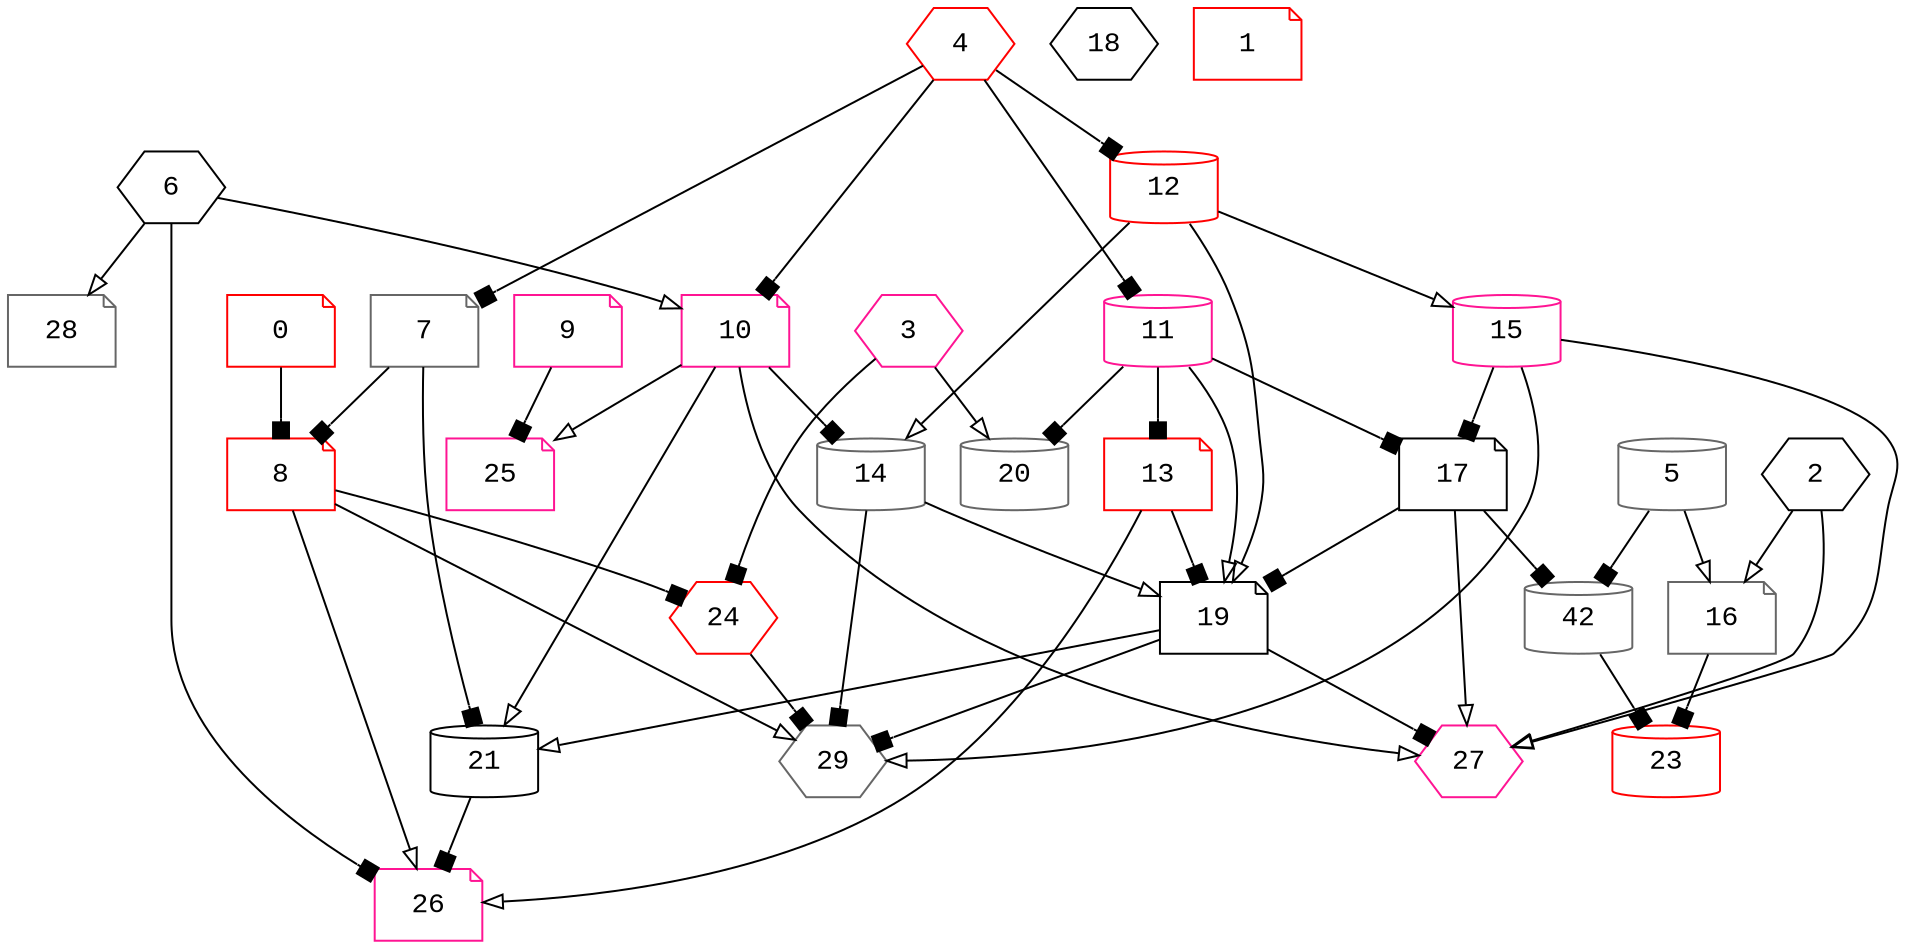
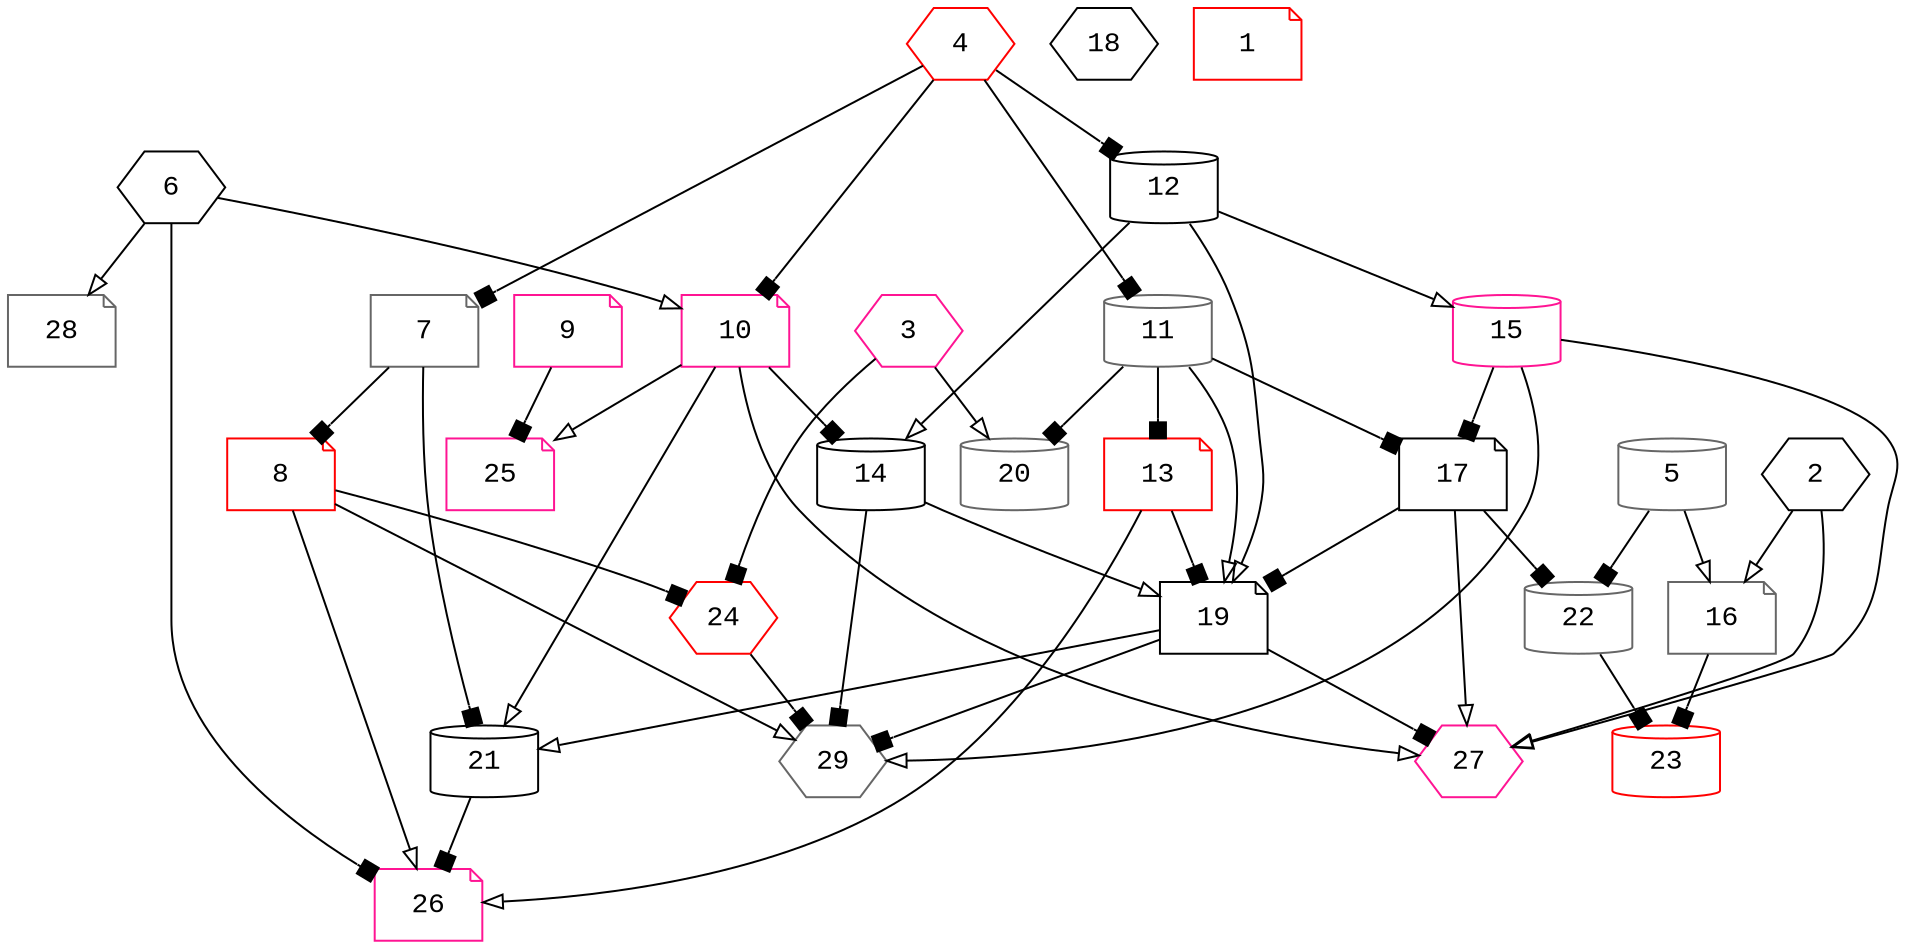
(1164, 187) -> (1164, 187)
(281, 331) -> none
(1158, 331) -> (1158, 331)
(871, 474) -> (871, 474)
(1578, 618) -> (1578, 618)
